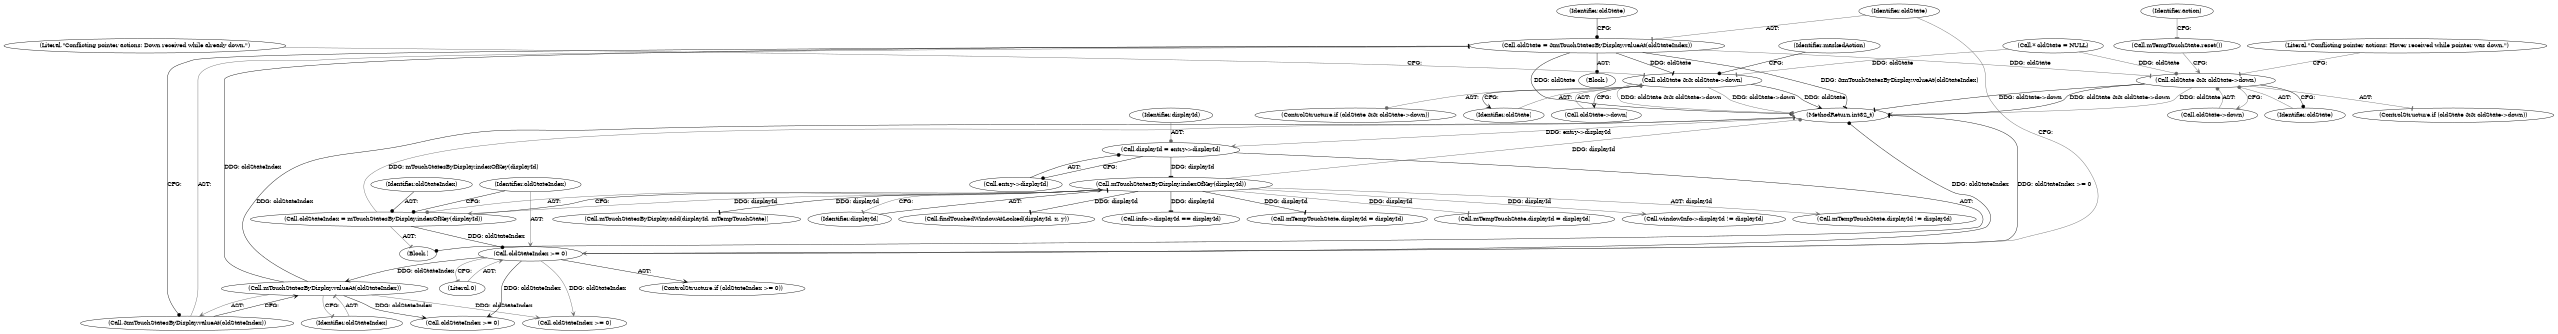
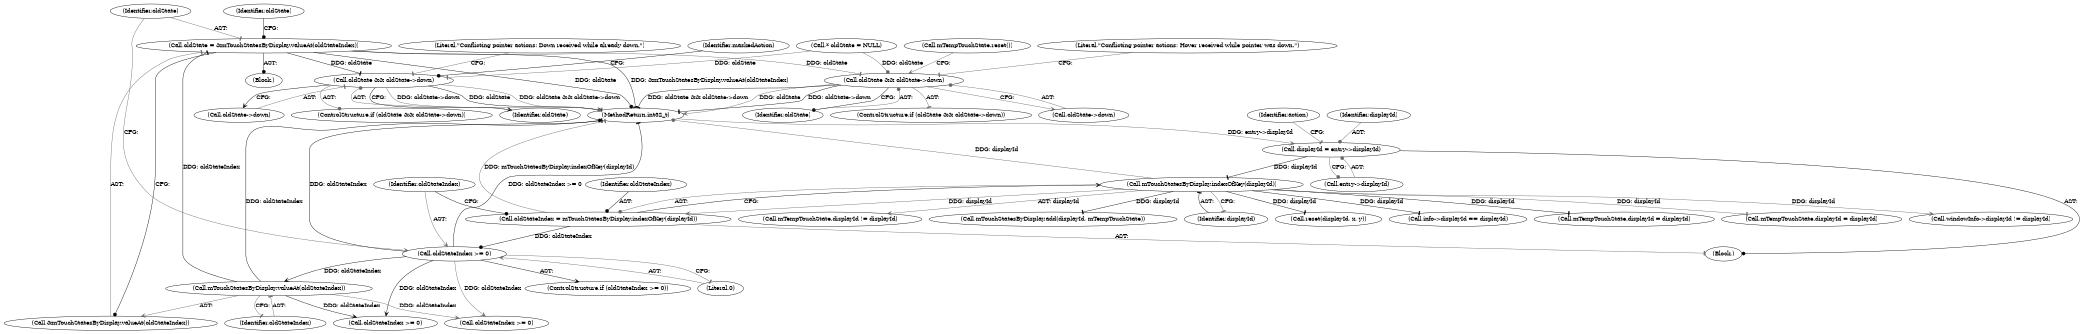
(2177, 28) -> (1306, 132)
(1073, 163) -> (1350, 168)
(1094, 167) -> (1331, 168)
(997, 219) -> (1328, 219)
(254, 306) -> none
